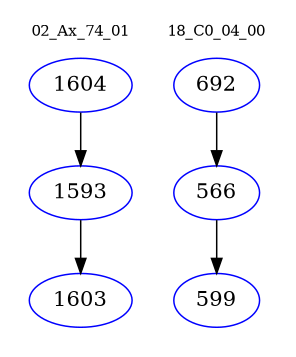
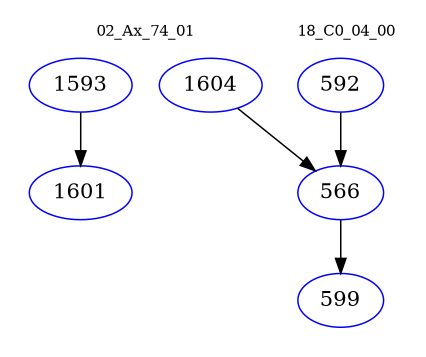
(217, 85) -> (341, 85)
(81, 132) -> (264, 130)
(81, 300) -> (81, 193)
